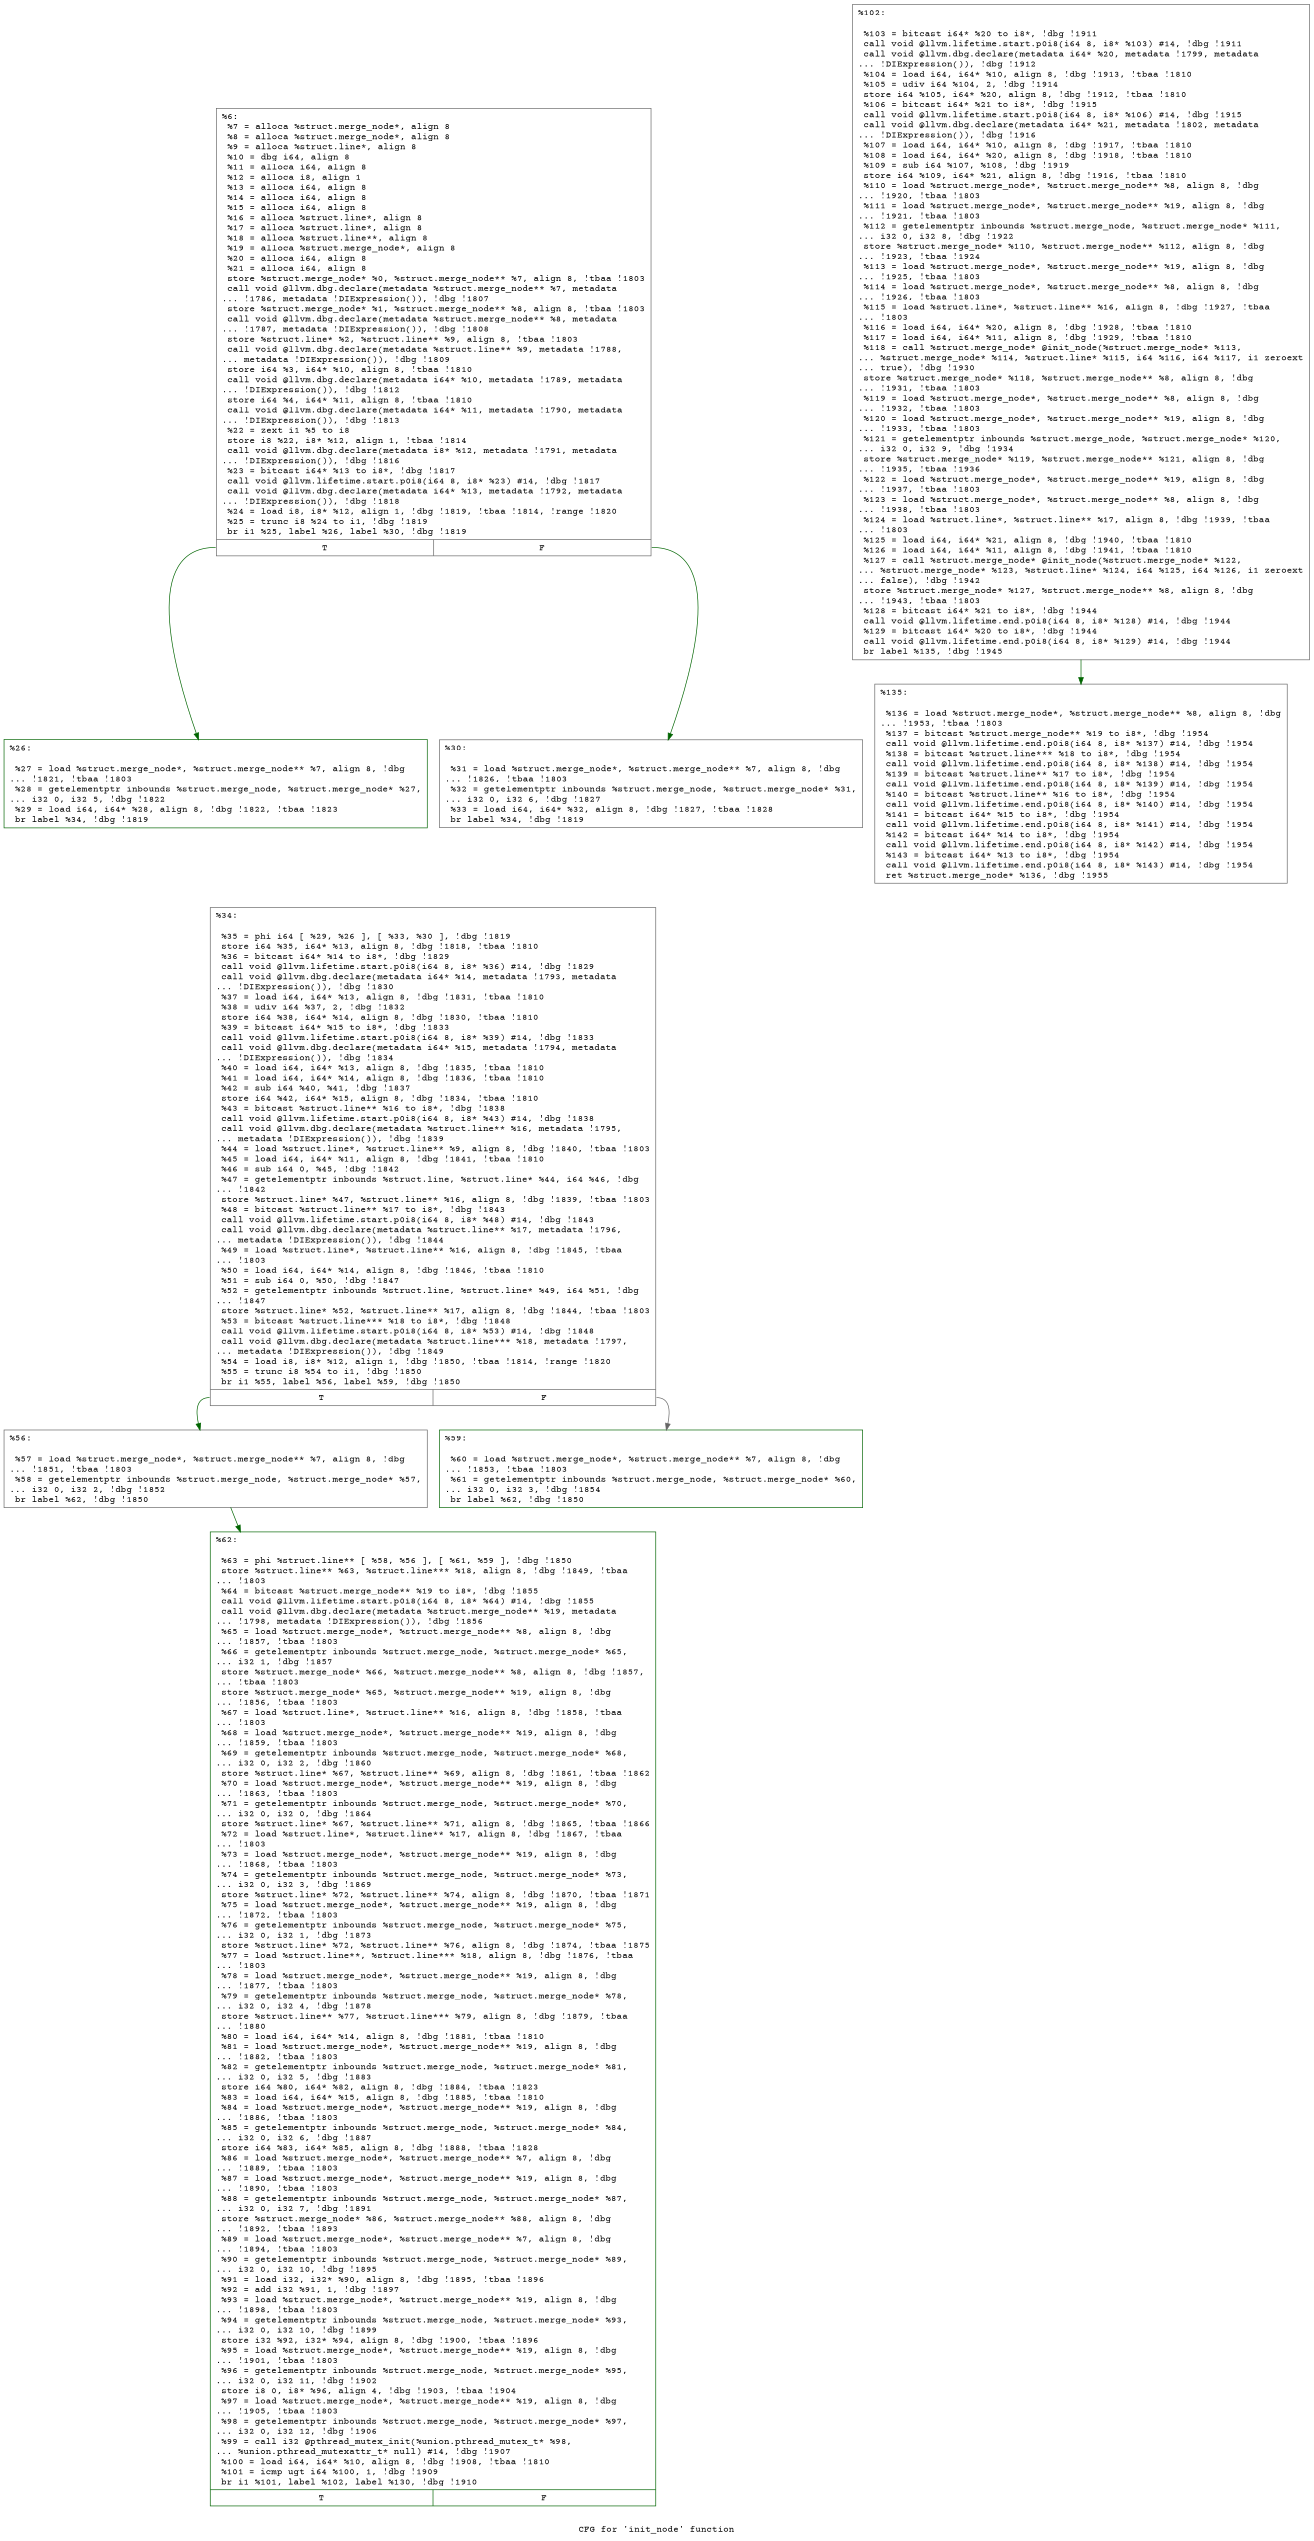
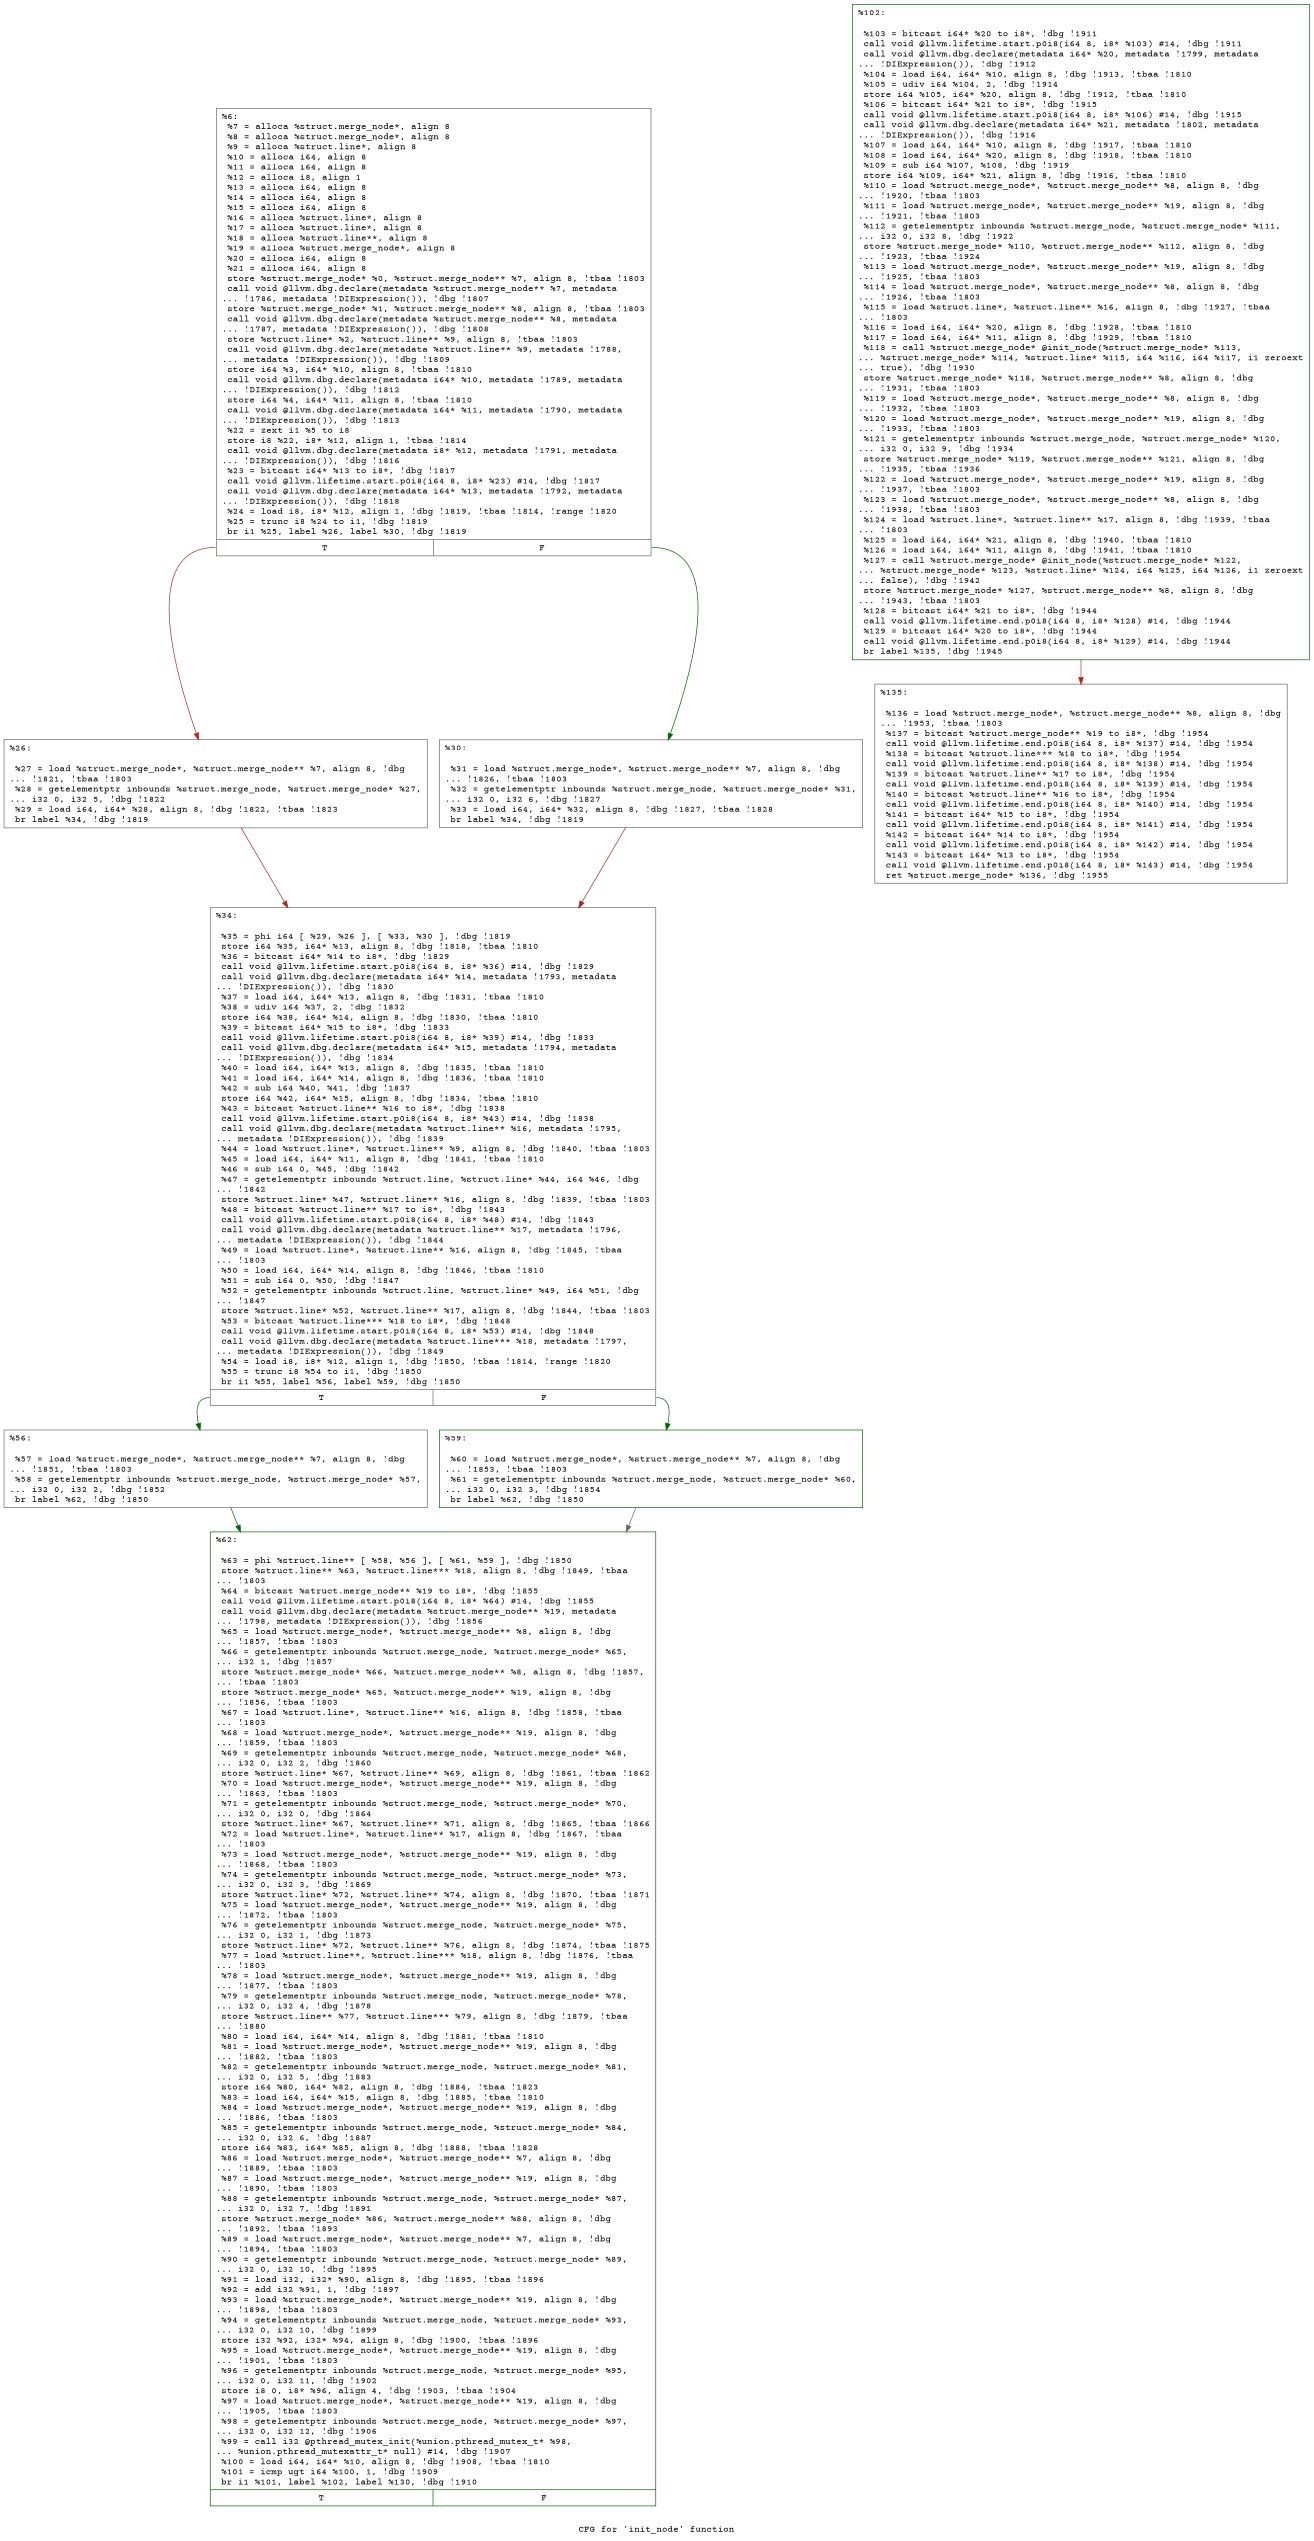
(286, 157) -> (294, 157)
(1081, 332) -> (1081, 332)
(171, 629) -> (171, 629)
(1081, 669) -> (1081, 669)
(216, 784) -> (216, 784)
none -> (263, 865)
none -> (604, 865)
(668, 1407) -> (668, 1407)
none -> (632, 1517)
